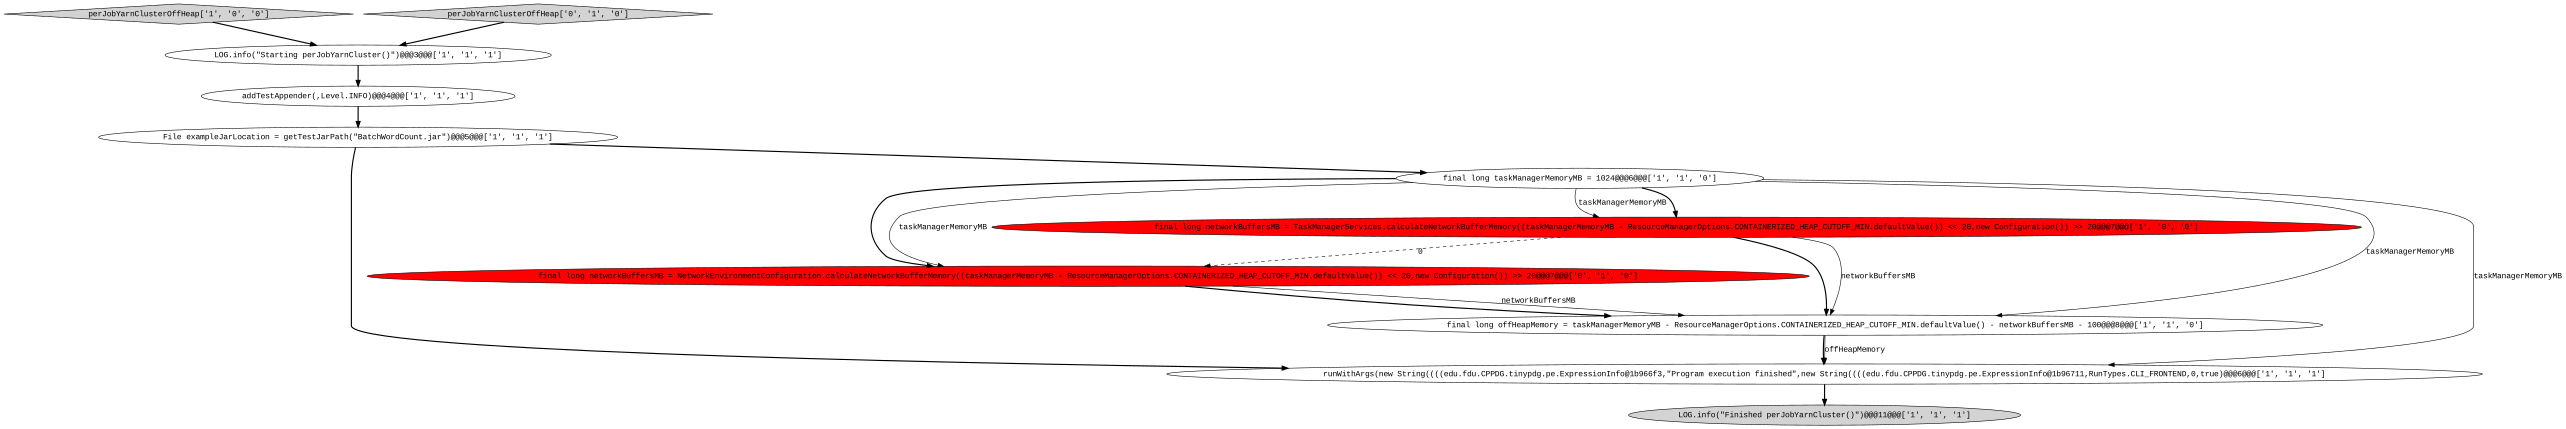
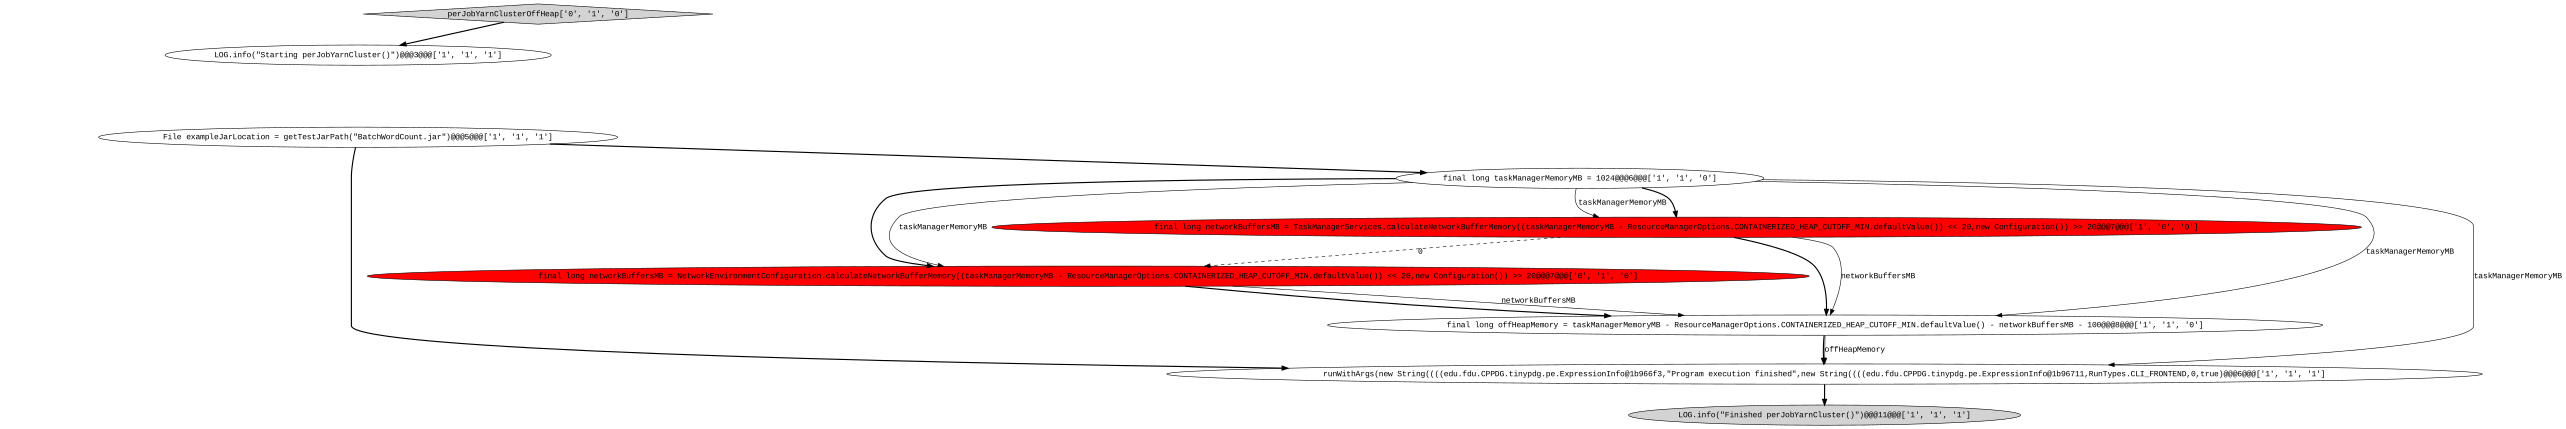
(179, 14) -> none
(358, 96) -> none
